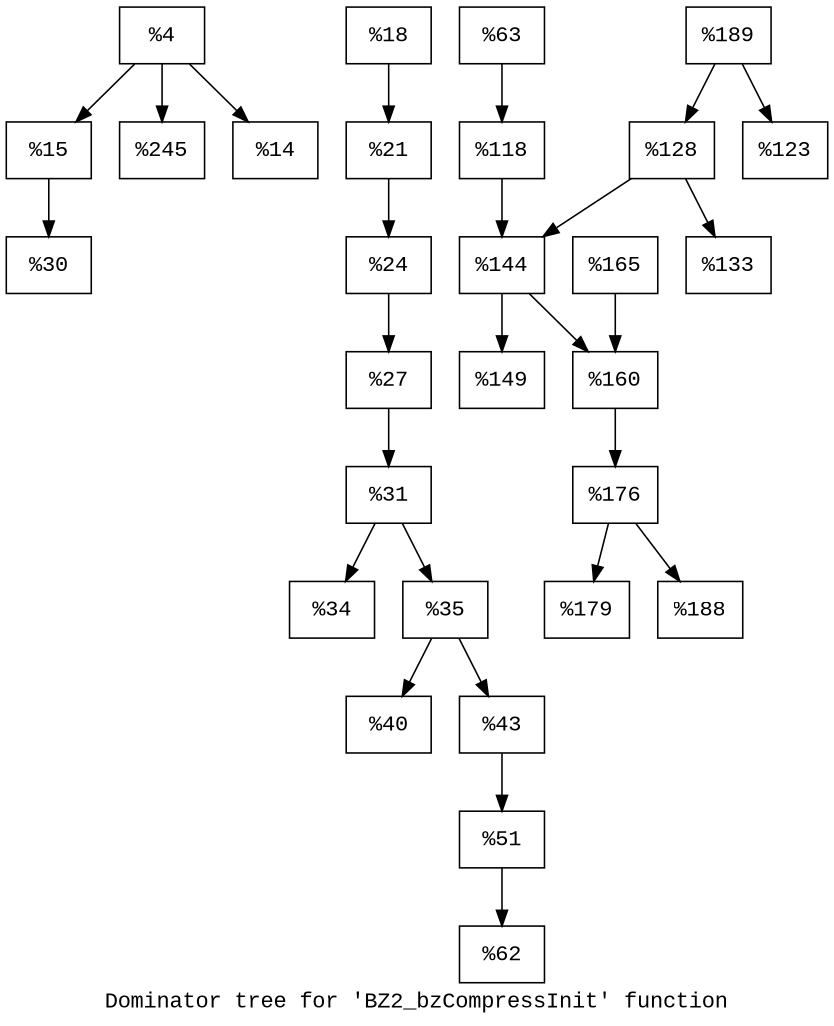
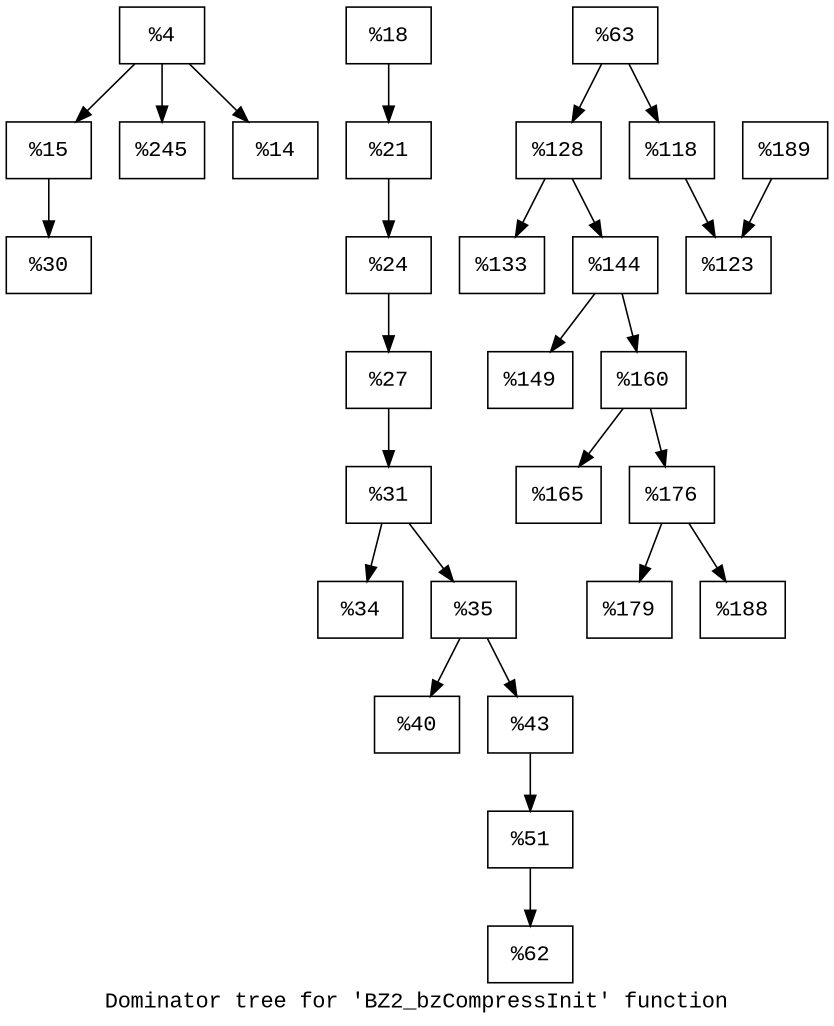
(704, 86) -> (591, 86)
(502, 200) -> (697, 201)
(615, 315) -> (606, 431)
